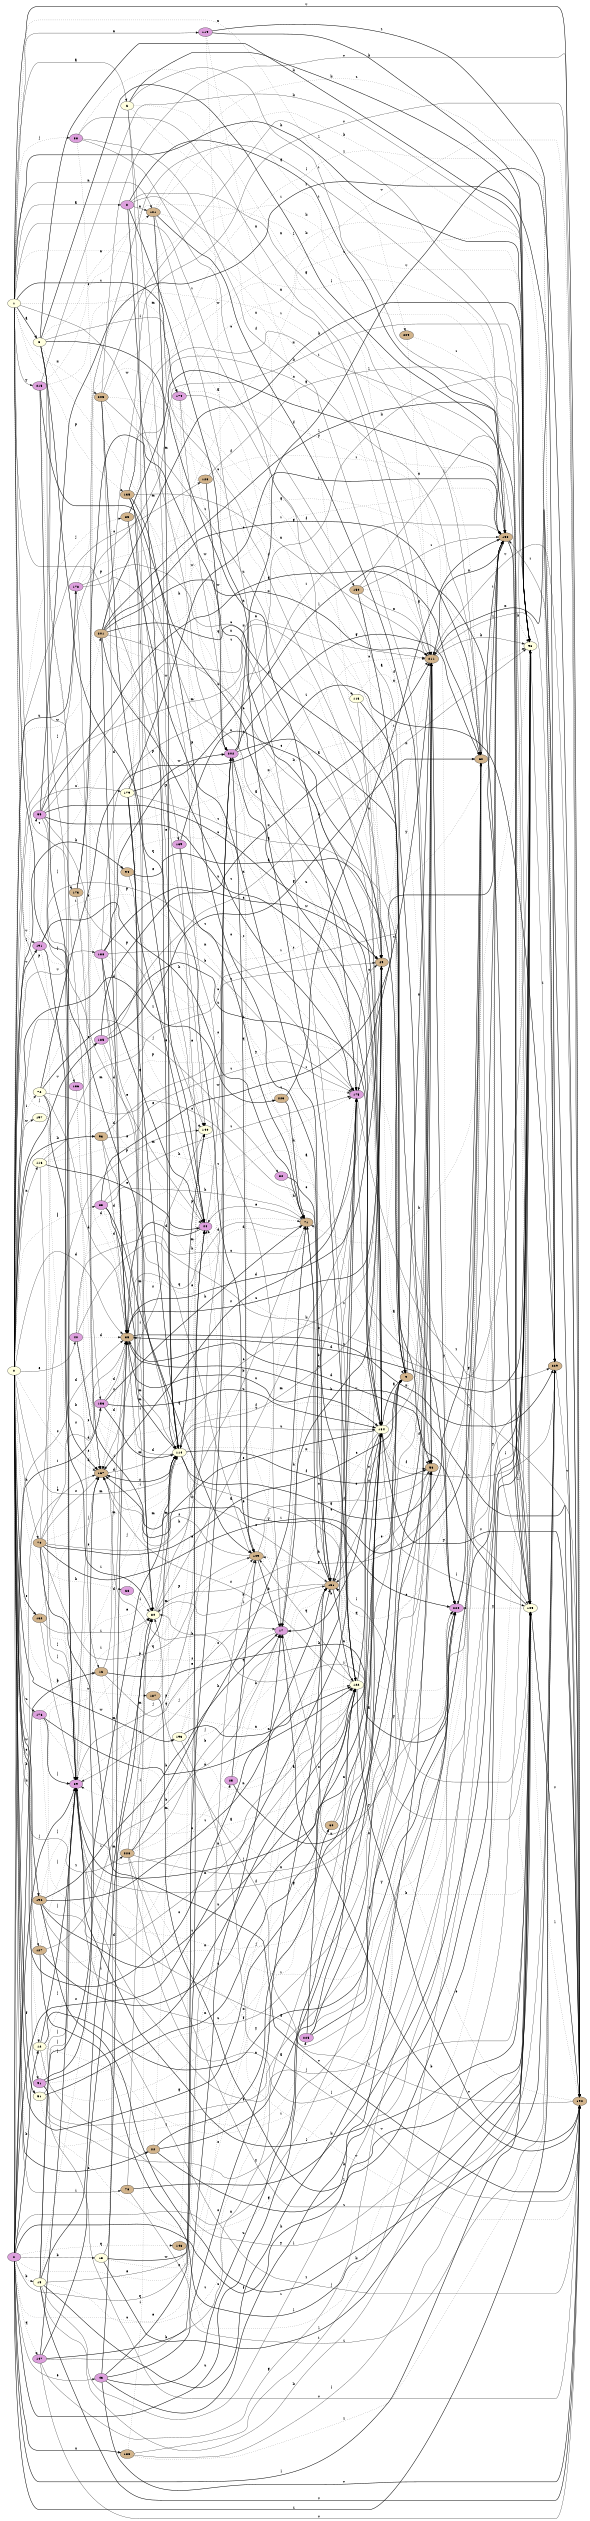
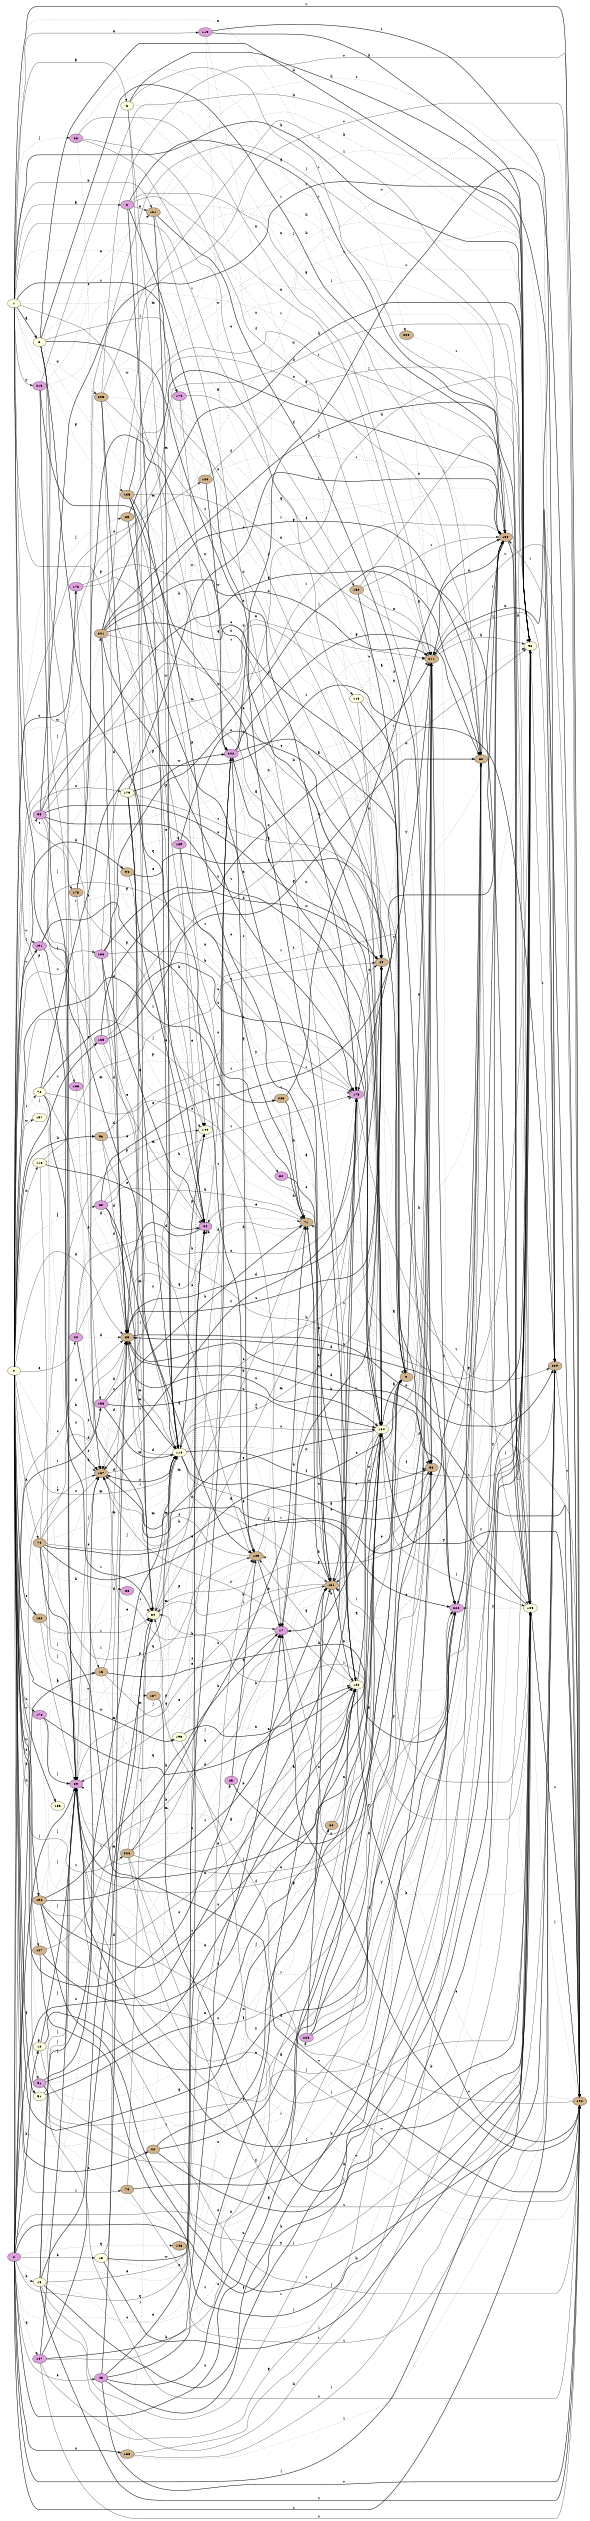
(187, 1342) -> (189, 1460)
(179, 1700) -> (179, 1700)
none -> (58, 1806)
